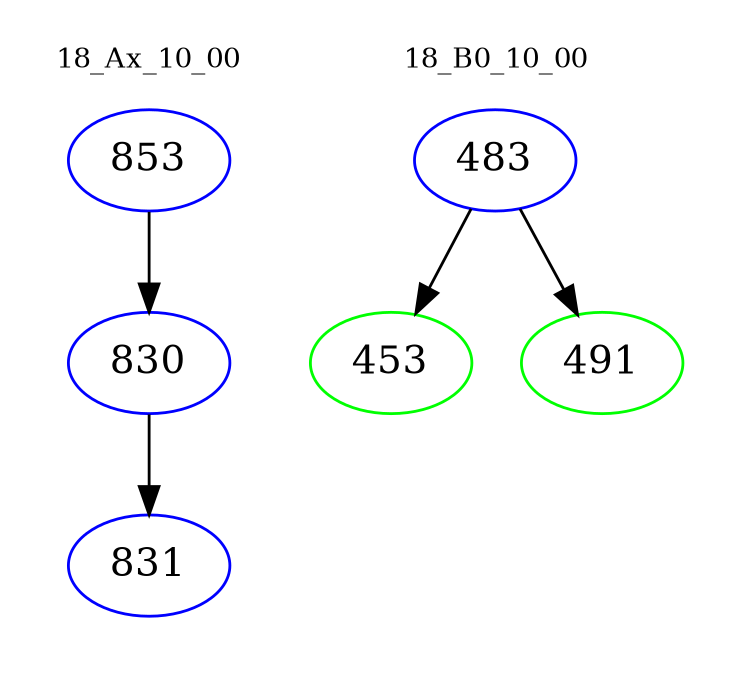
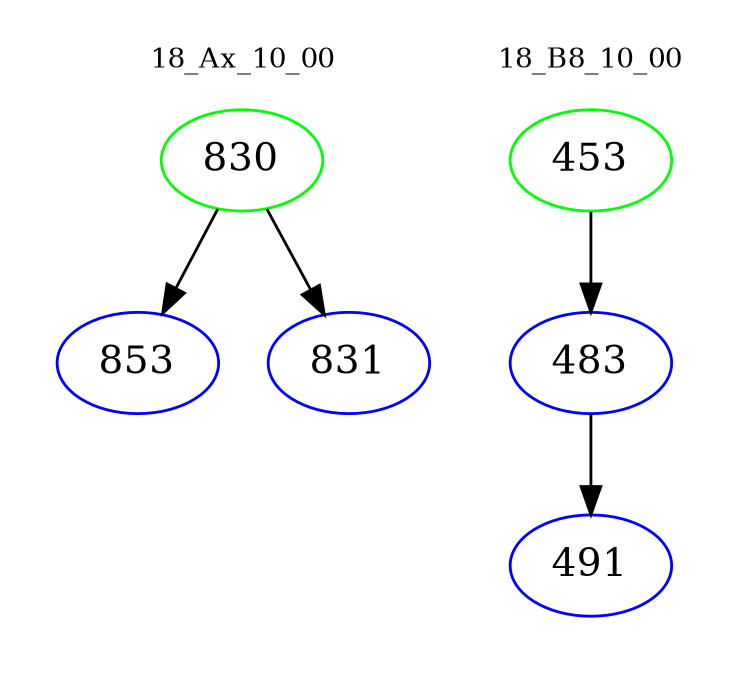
(497, 60) -> (591, 60)
(149, 248) -> (197, 249)
(450, 249) -> (591, 248)
(149, 363) -> (242, 160)
(602, 363) -> (591, 566)
